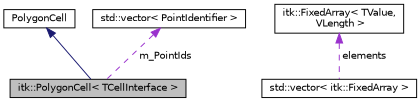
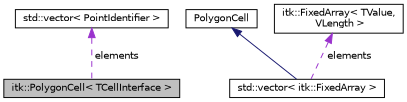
(164, 56) -> (115, 56)
(72, 57) -> (268, 57)
